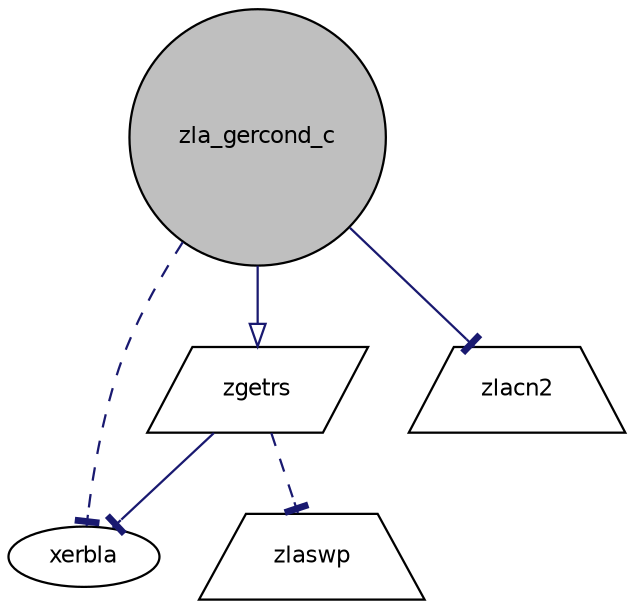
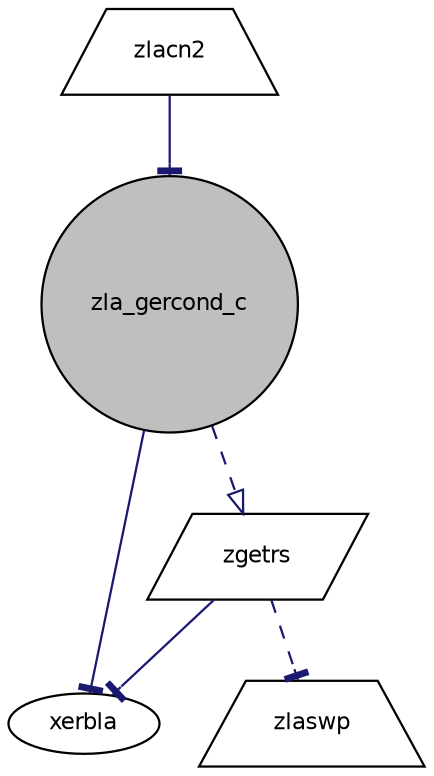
(408, 283) -> (170, 129)
(258, 295) -> (224, 459)
(118, 372) -> (118, 556)
